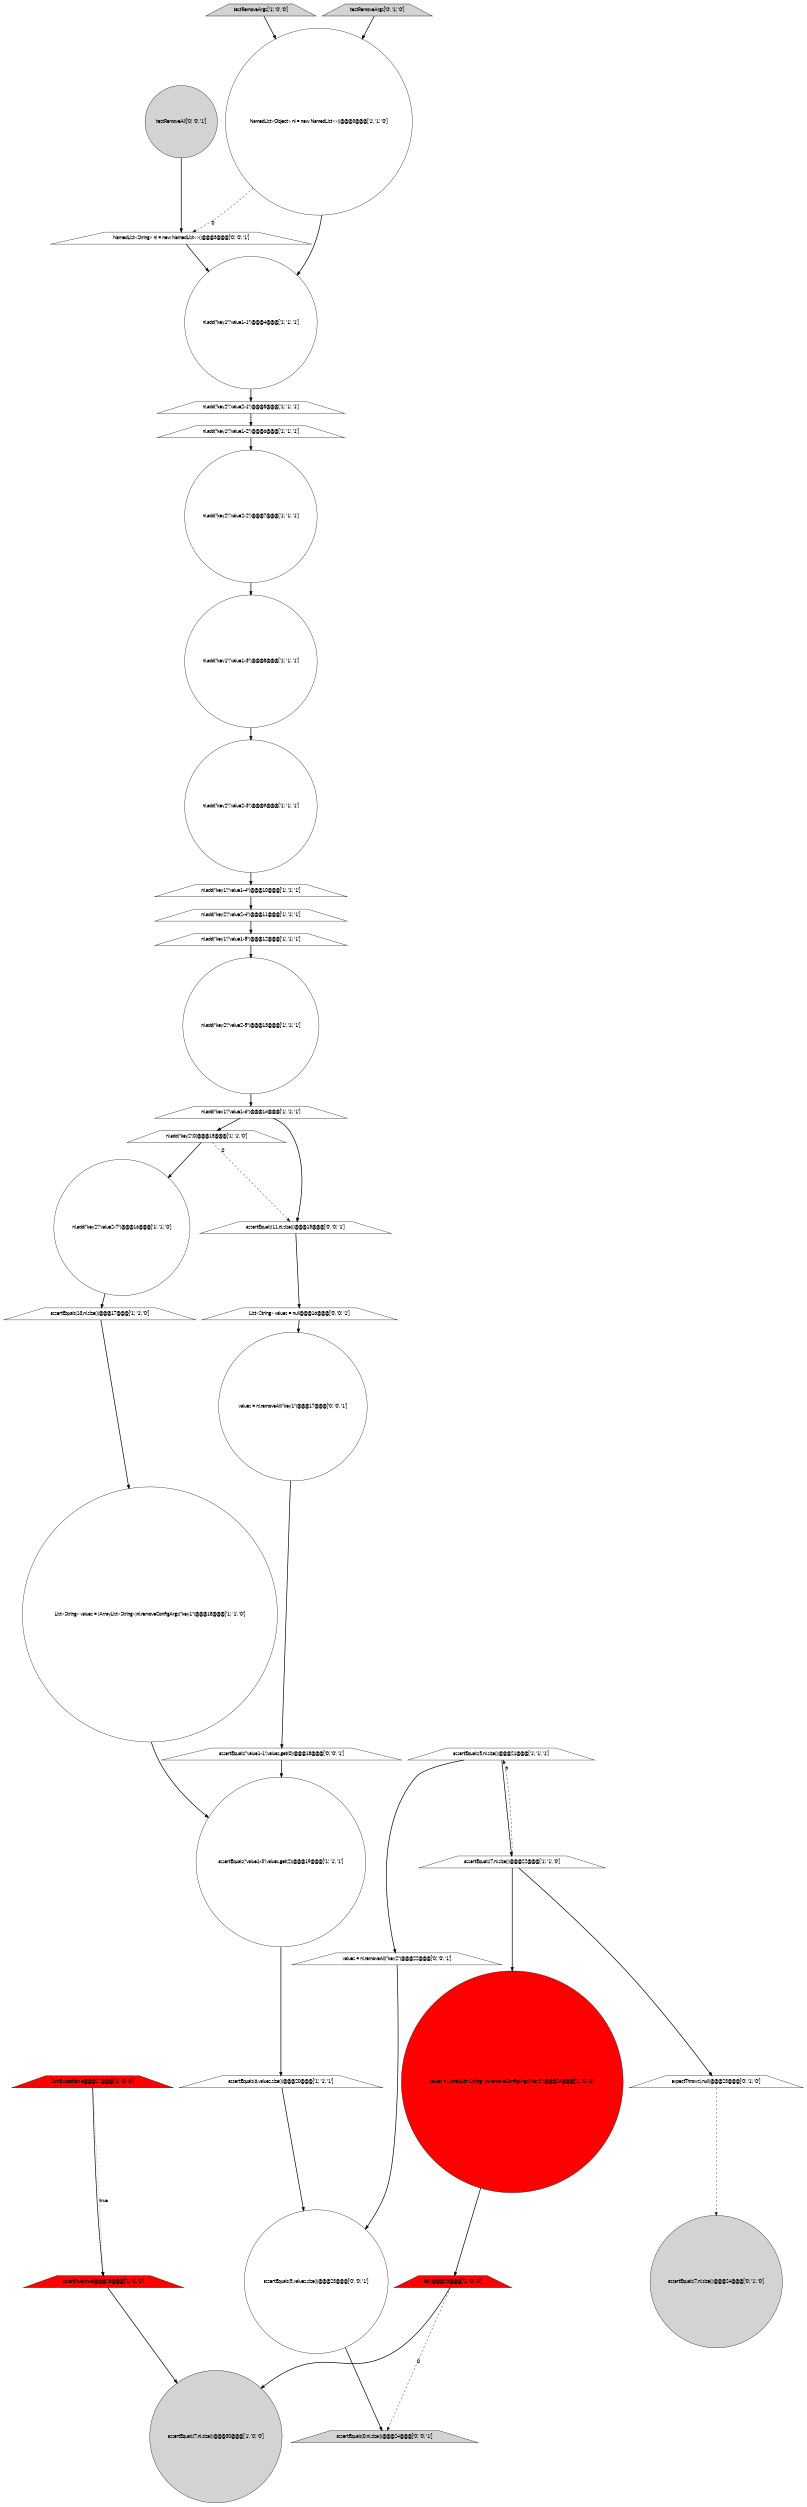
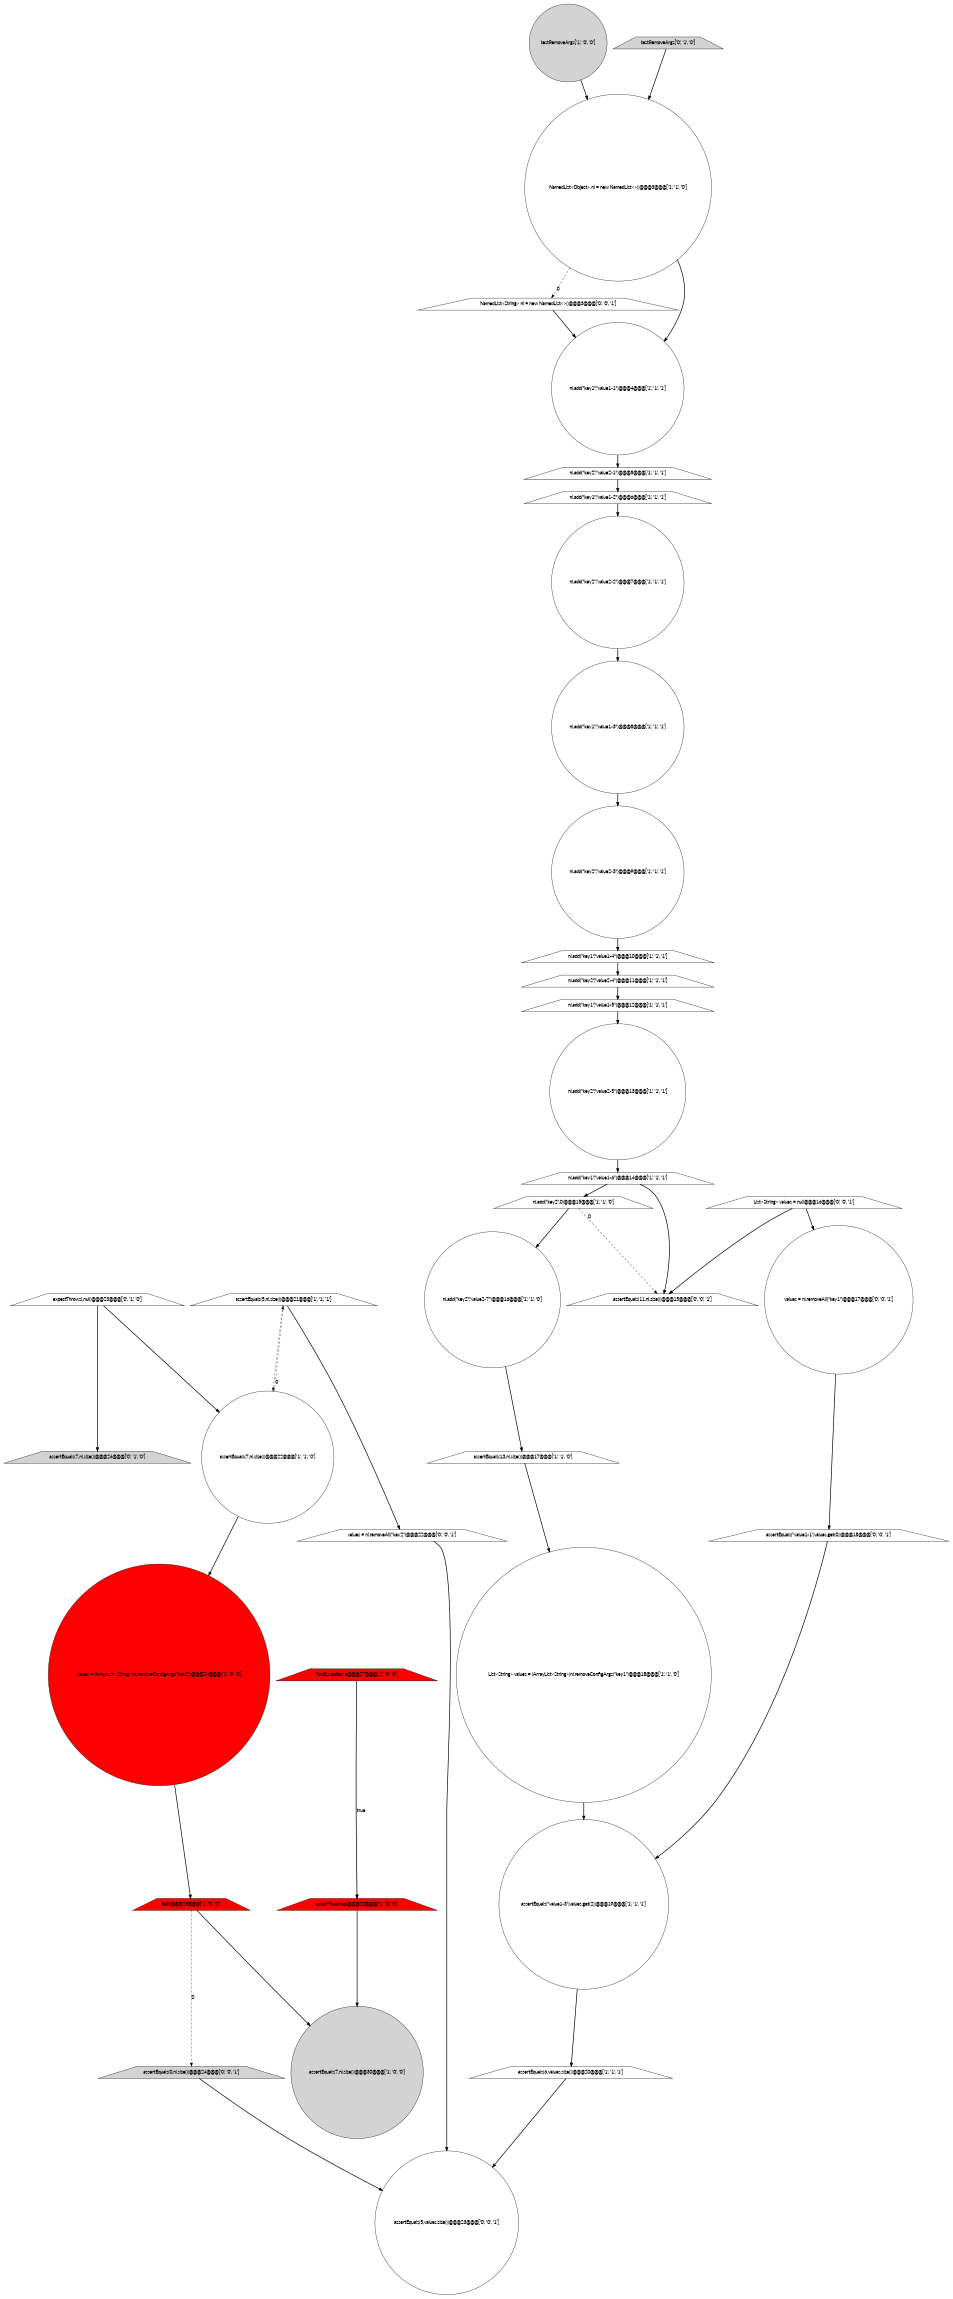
(261, 10) -> (568, 43)
(181, 122) -> none
(297, 1269) -> (730, 1247)
(507, 1769) -> (277, 1383)
(507, 1806) -> (278, 1347)
(512, 1862) -> (268, 1457)
(621, 1965) -> (160, 1358)
(716, 2150) -> (97, 1377)
(716, 2282) -> (97, 1457)
(363, 2388) -> (287, 2138)
